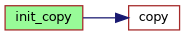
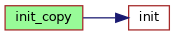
(154, 18) -> (149, 18)
